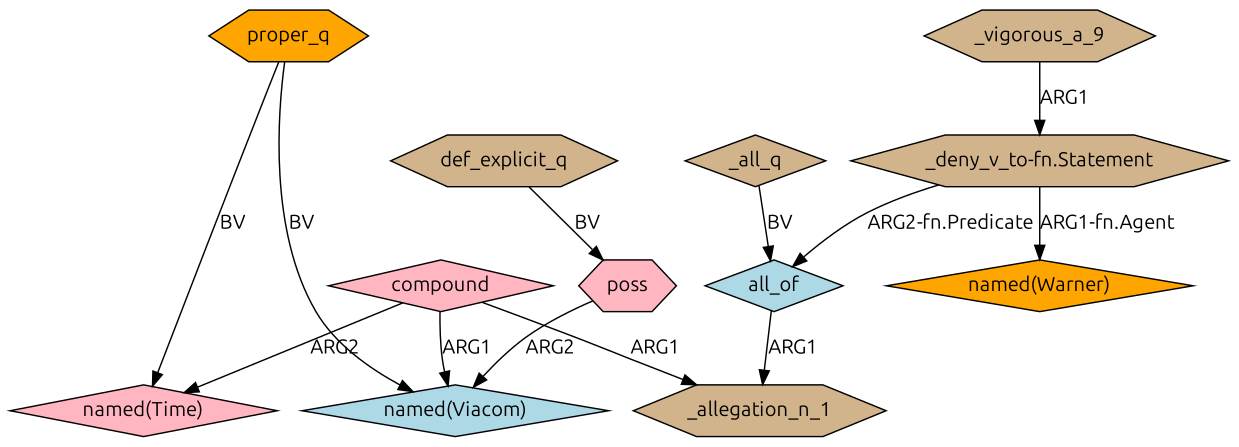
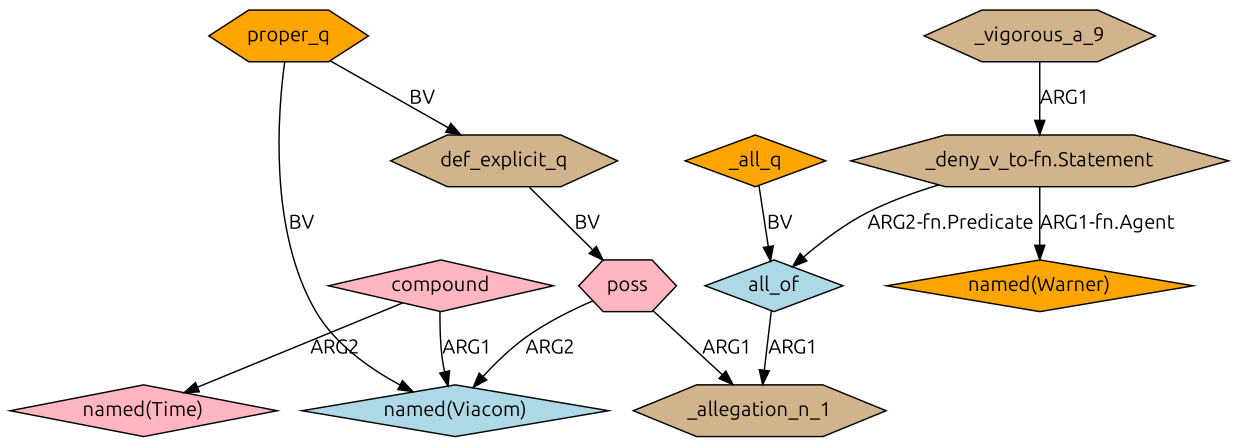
(755, 161) -> (755, 161)
(218, 217) -> (389, 94)
(583, 340) -> (688, 343)
